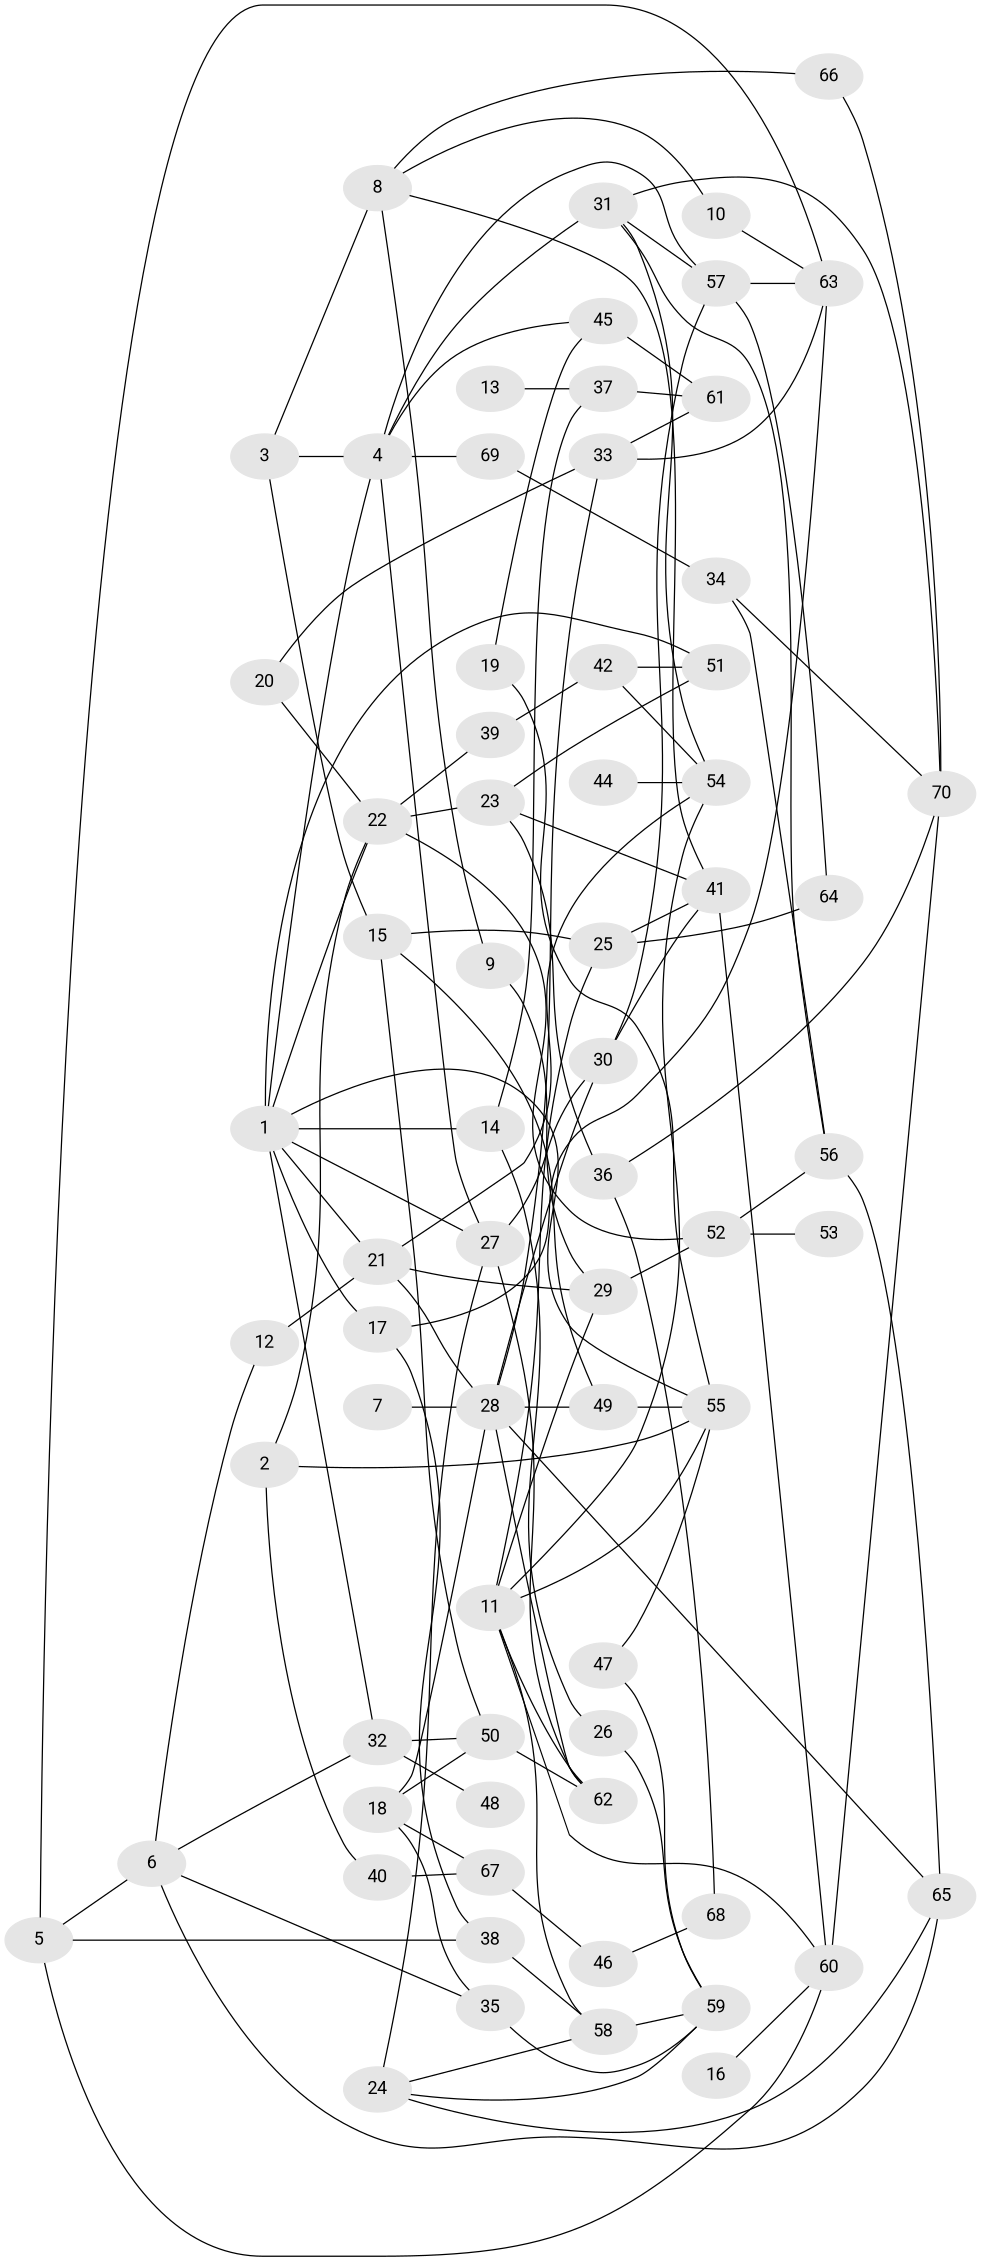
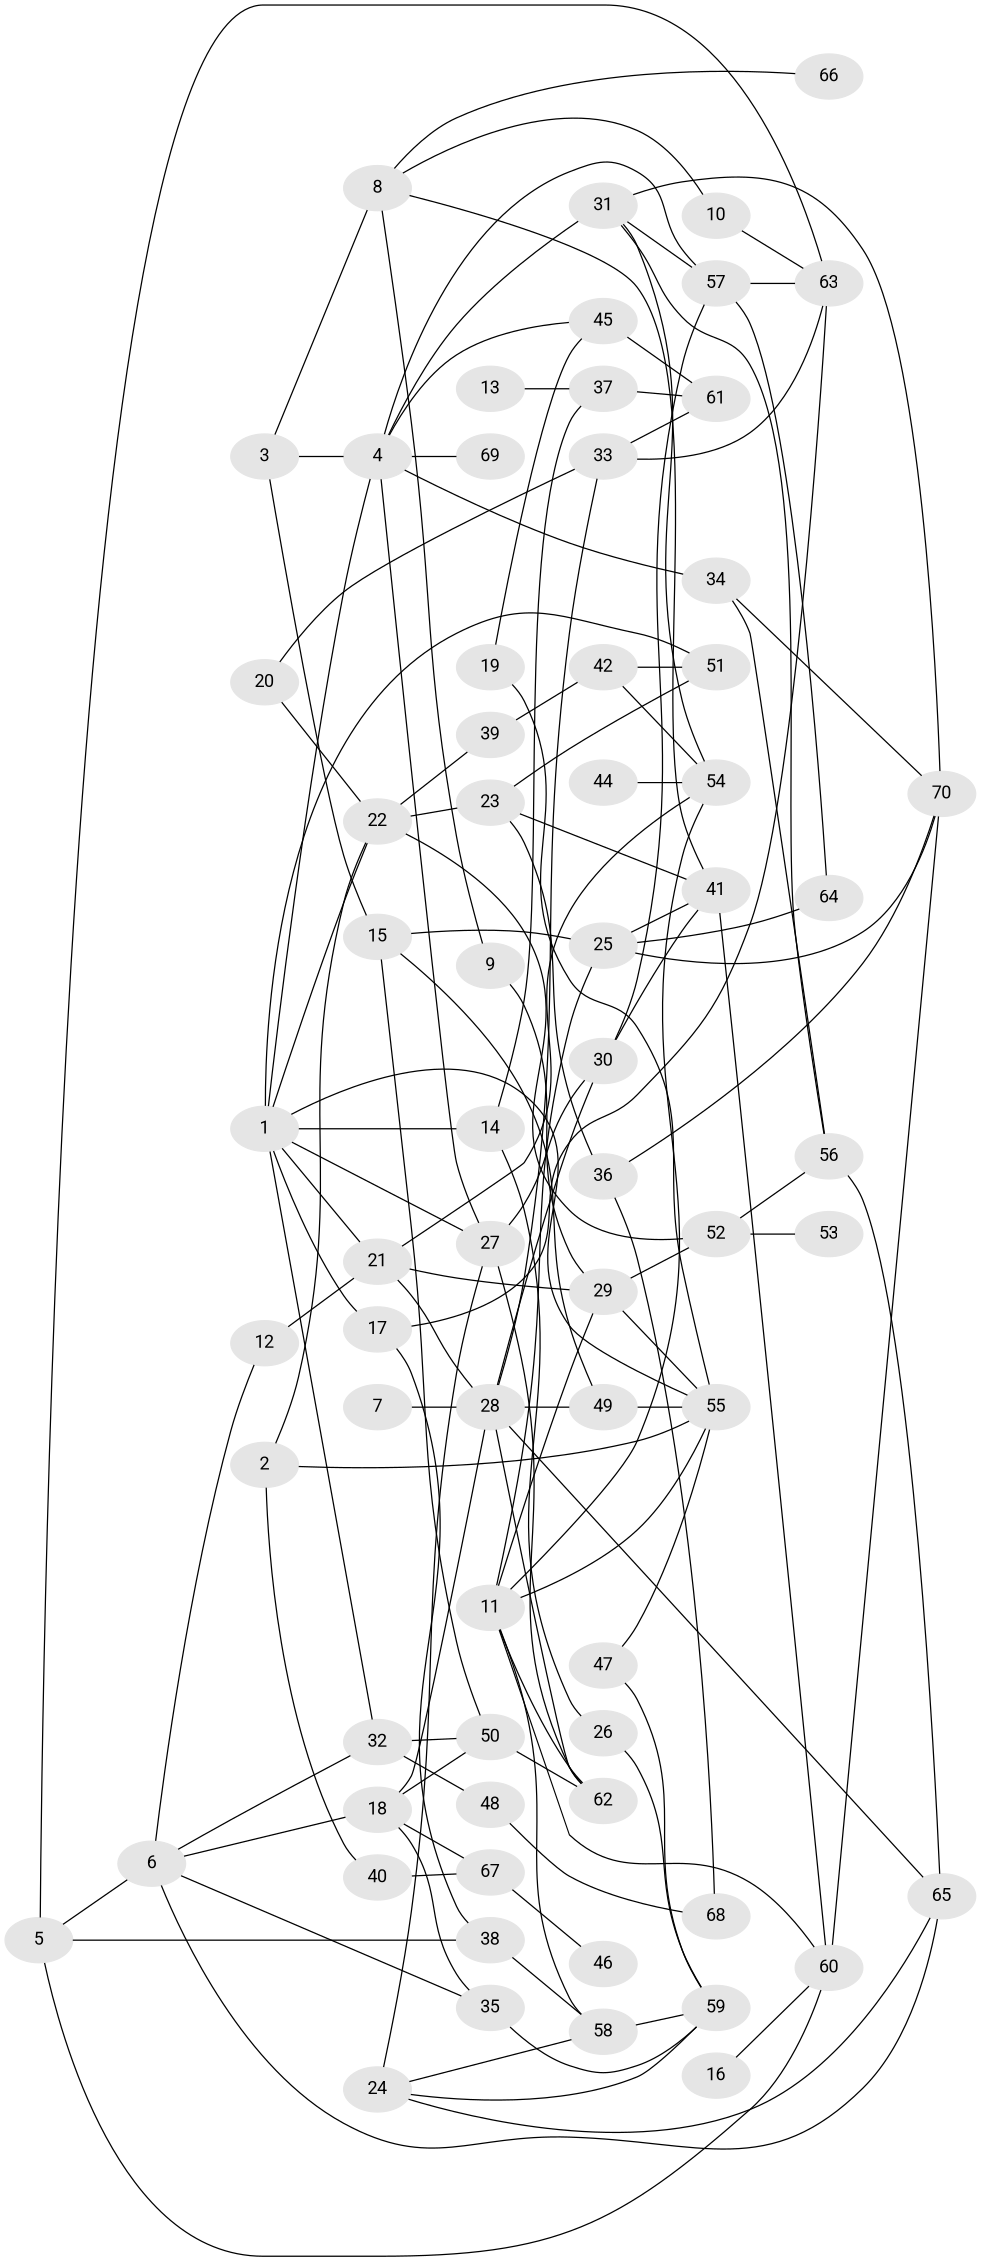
(920, 429) -> (820, 951)
(603, 519) -> (533, 529)
none -> (647, 1336)
none -> (265, 1837)
(660, 1940) -> (587, 1885)
